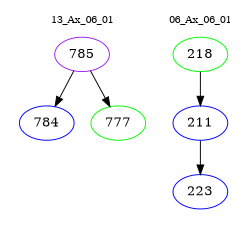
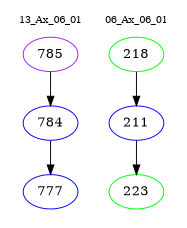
(98, 84) -> (51, 153)
(118, 123) -> (51, 192)
(200, 192) -> (136, 192)
